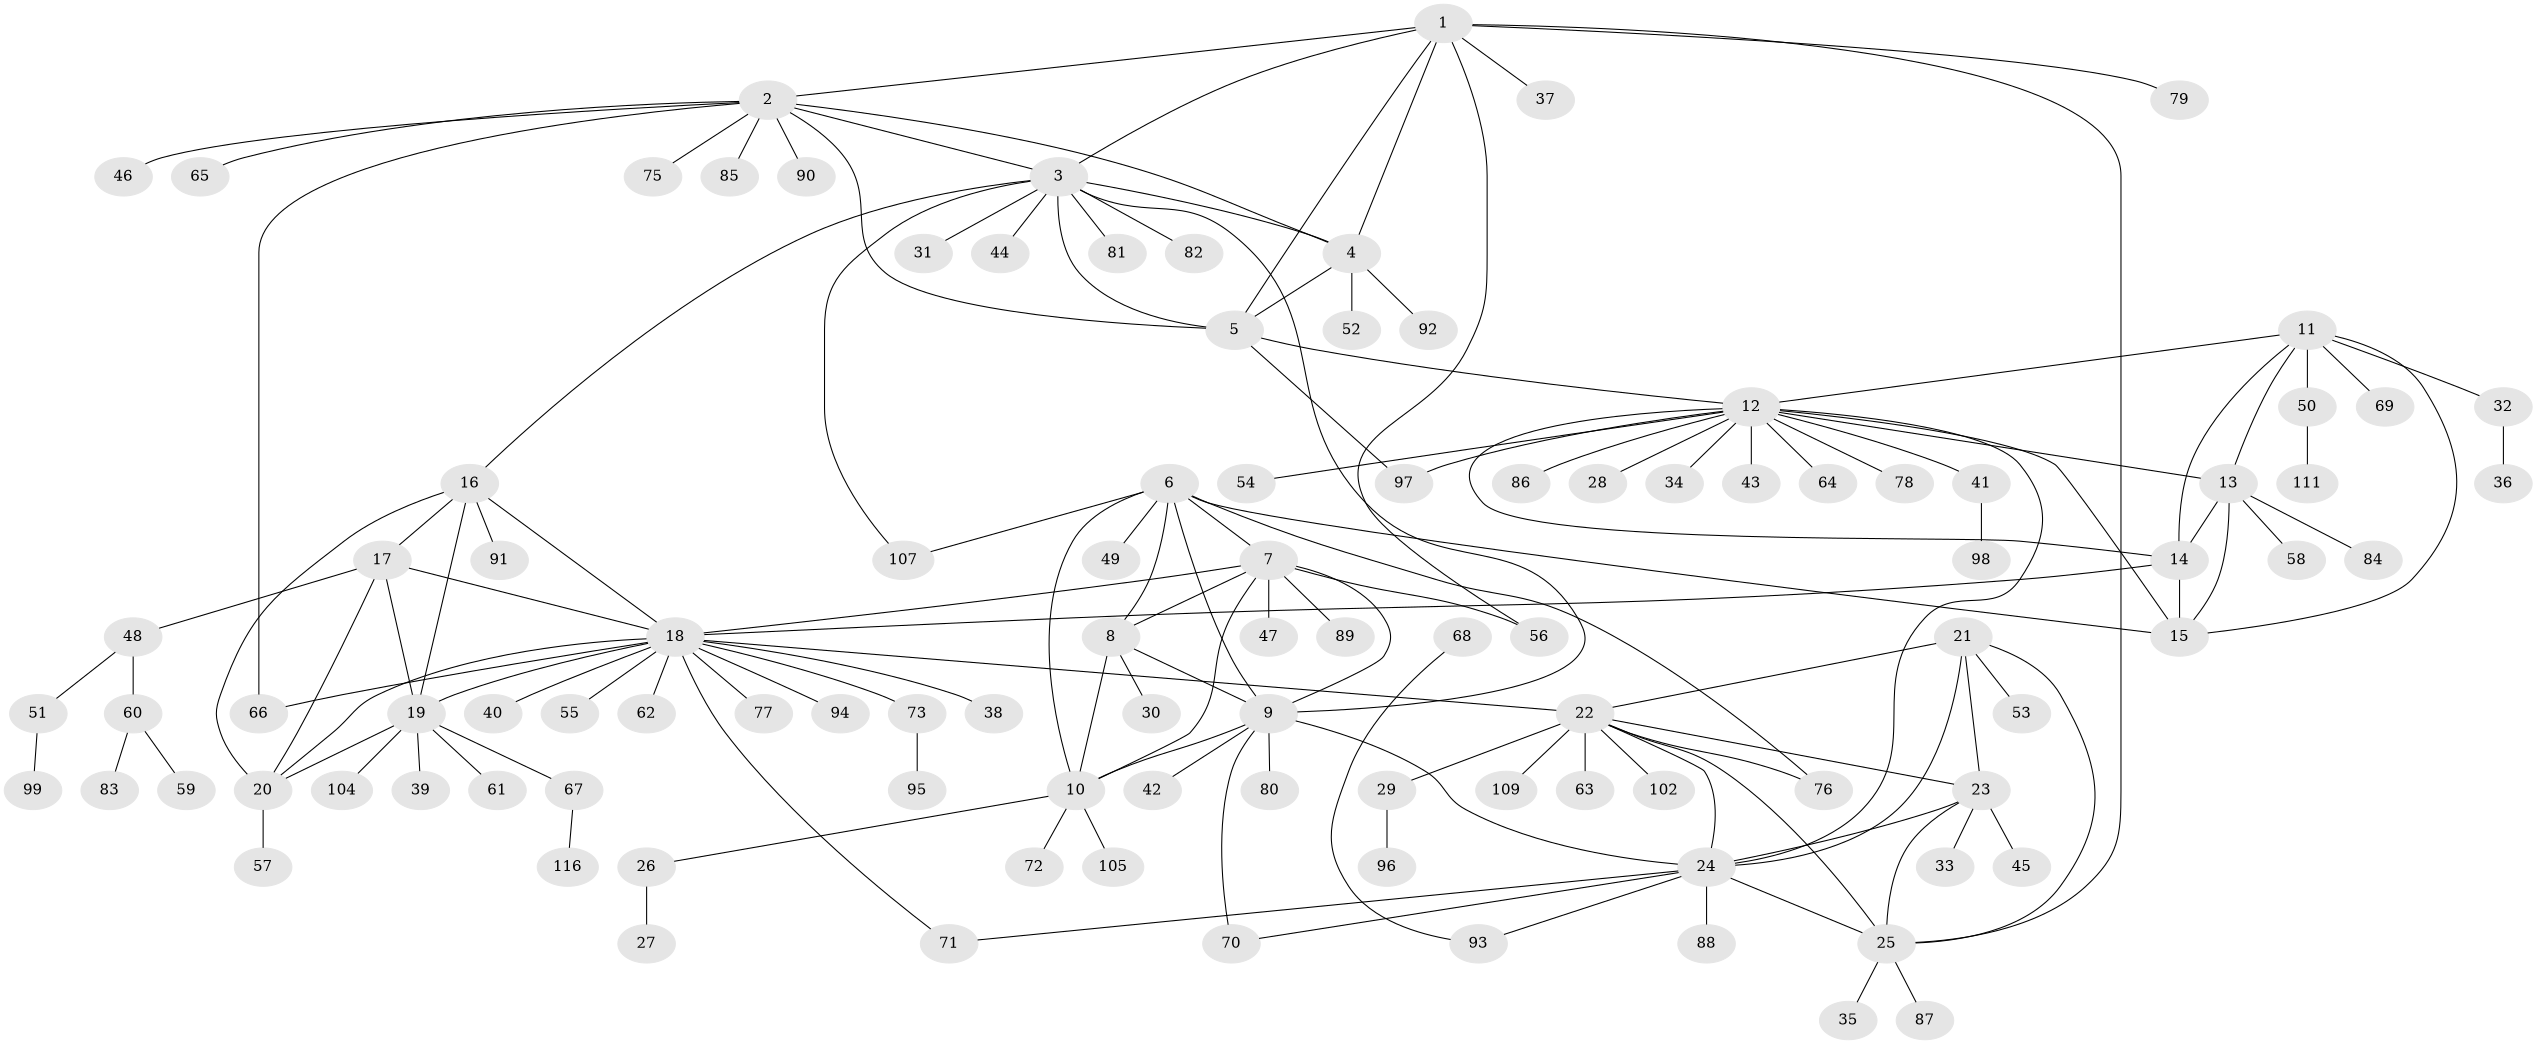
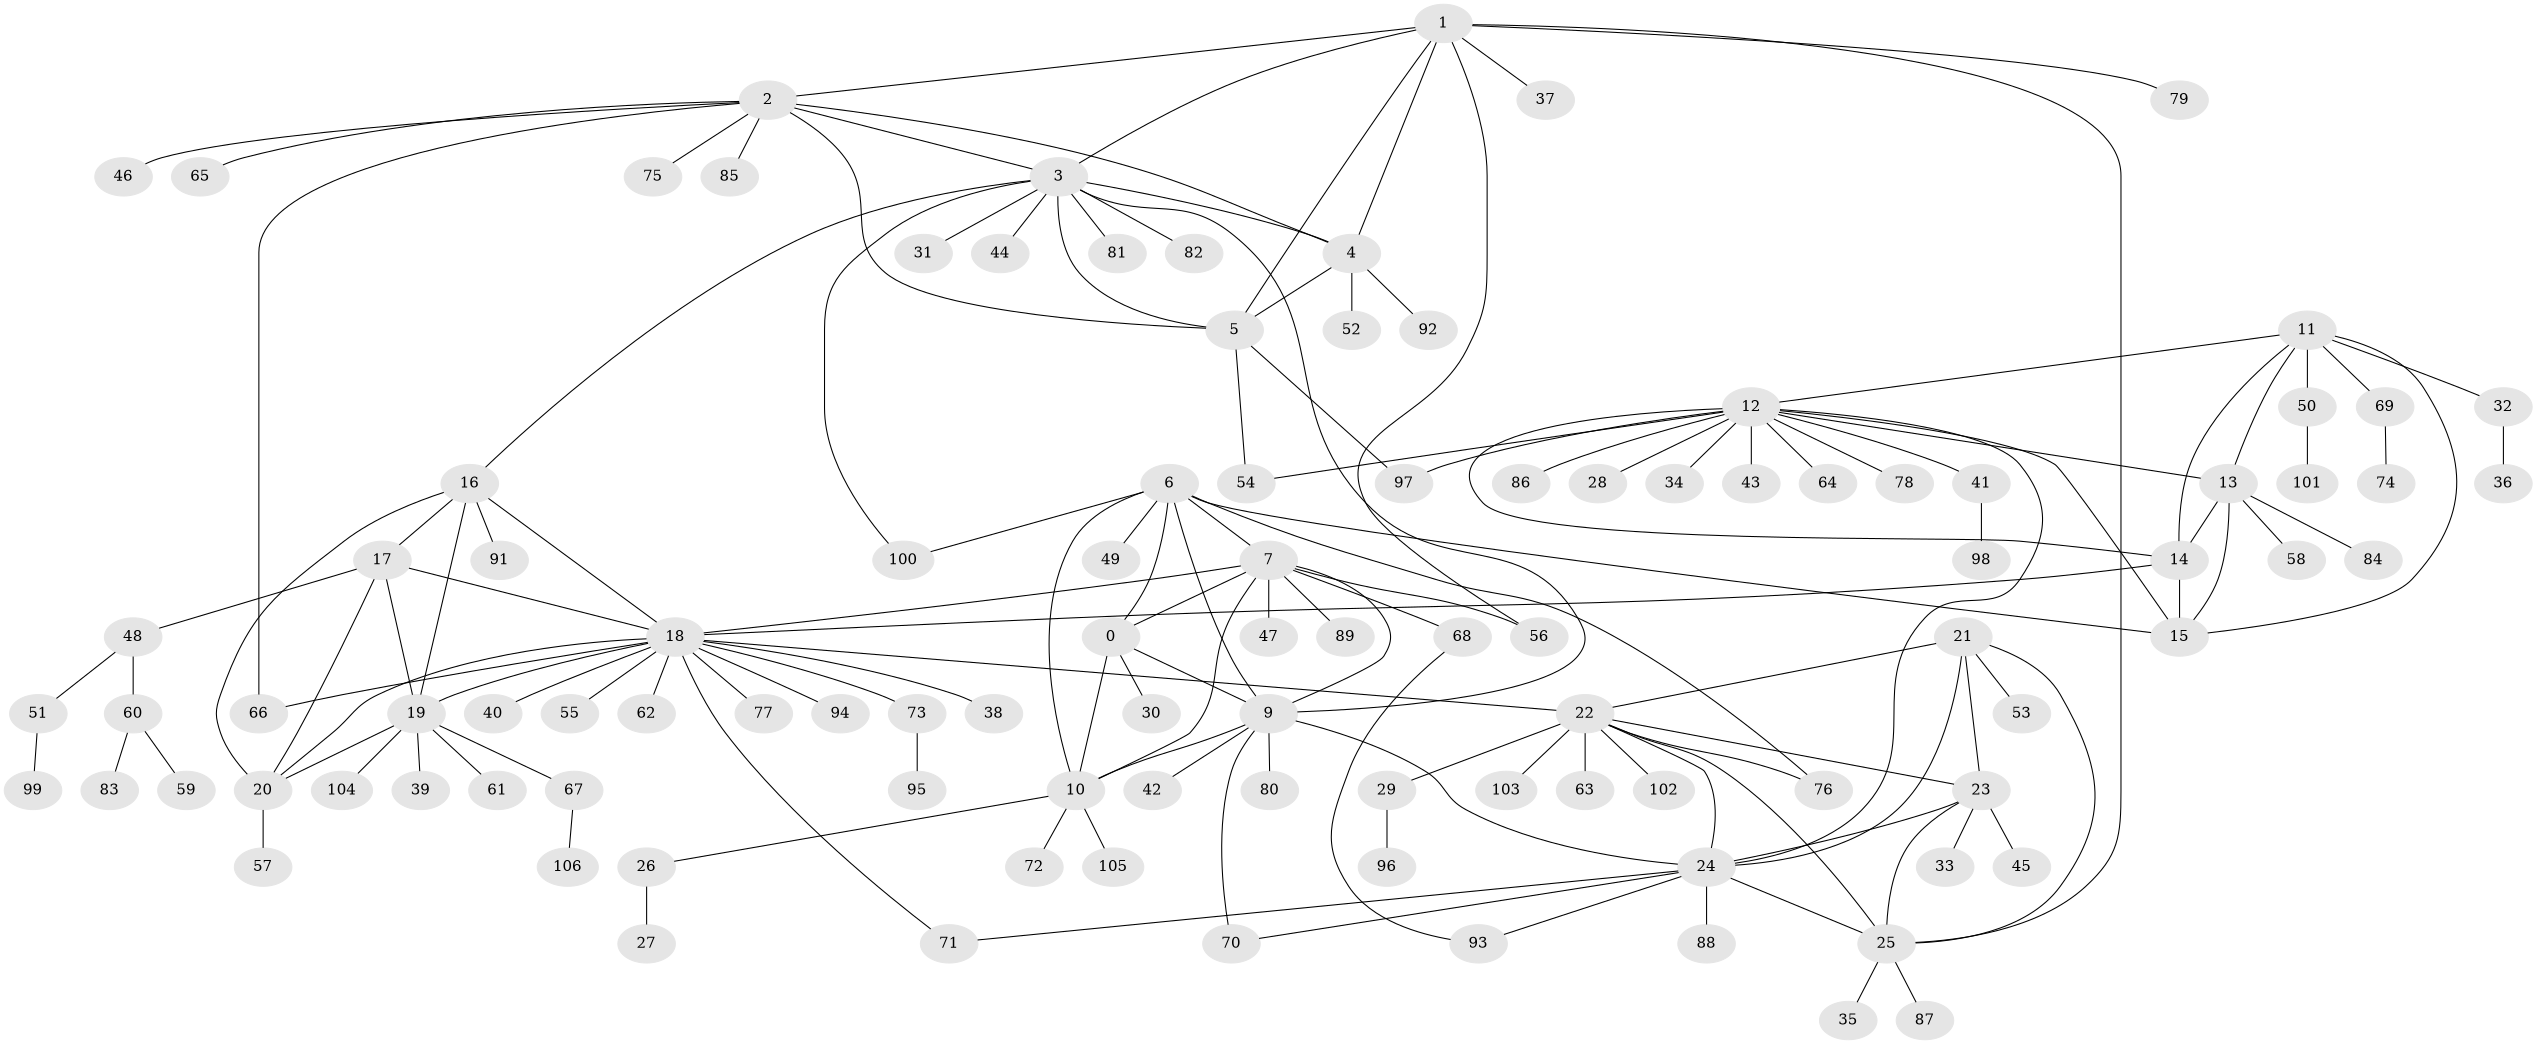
(806, 177) -> none
(1491, 377) -> (1241, 407)
(2307, 484) -> (2307, 484)
none -> (2386, 484)
(903, 560) -> (903, 560)
none -> (1366, 597)
(1111, 637) -> (1111, 637)
(1506, 790) -> (1506, 790)
(568, 867) -> (568, 867)
